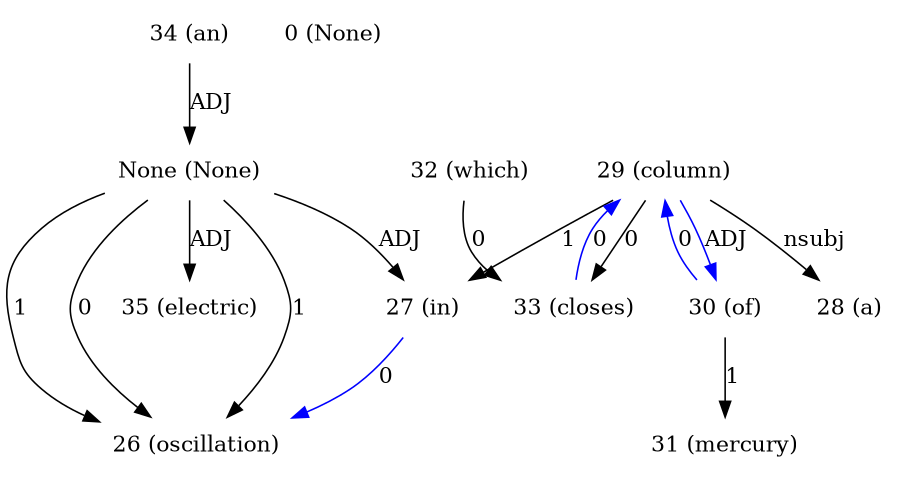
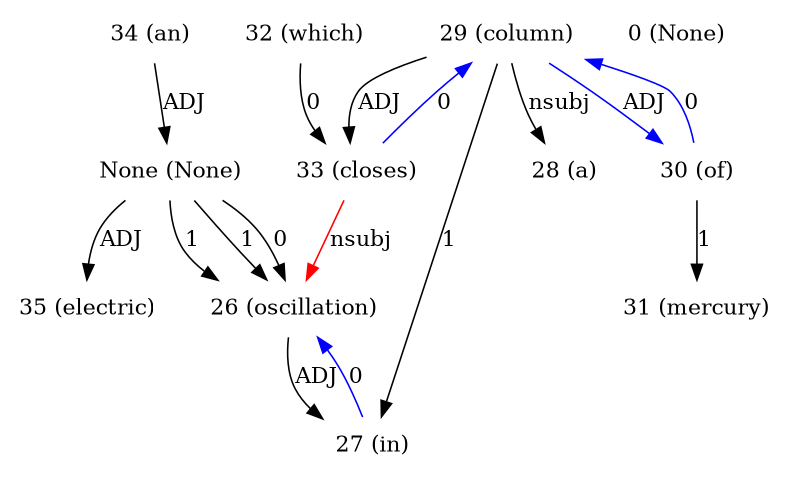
(339, 222) -> (290, 376)
none -> (329, 233)
(632, 240) -> (380, 103)
